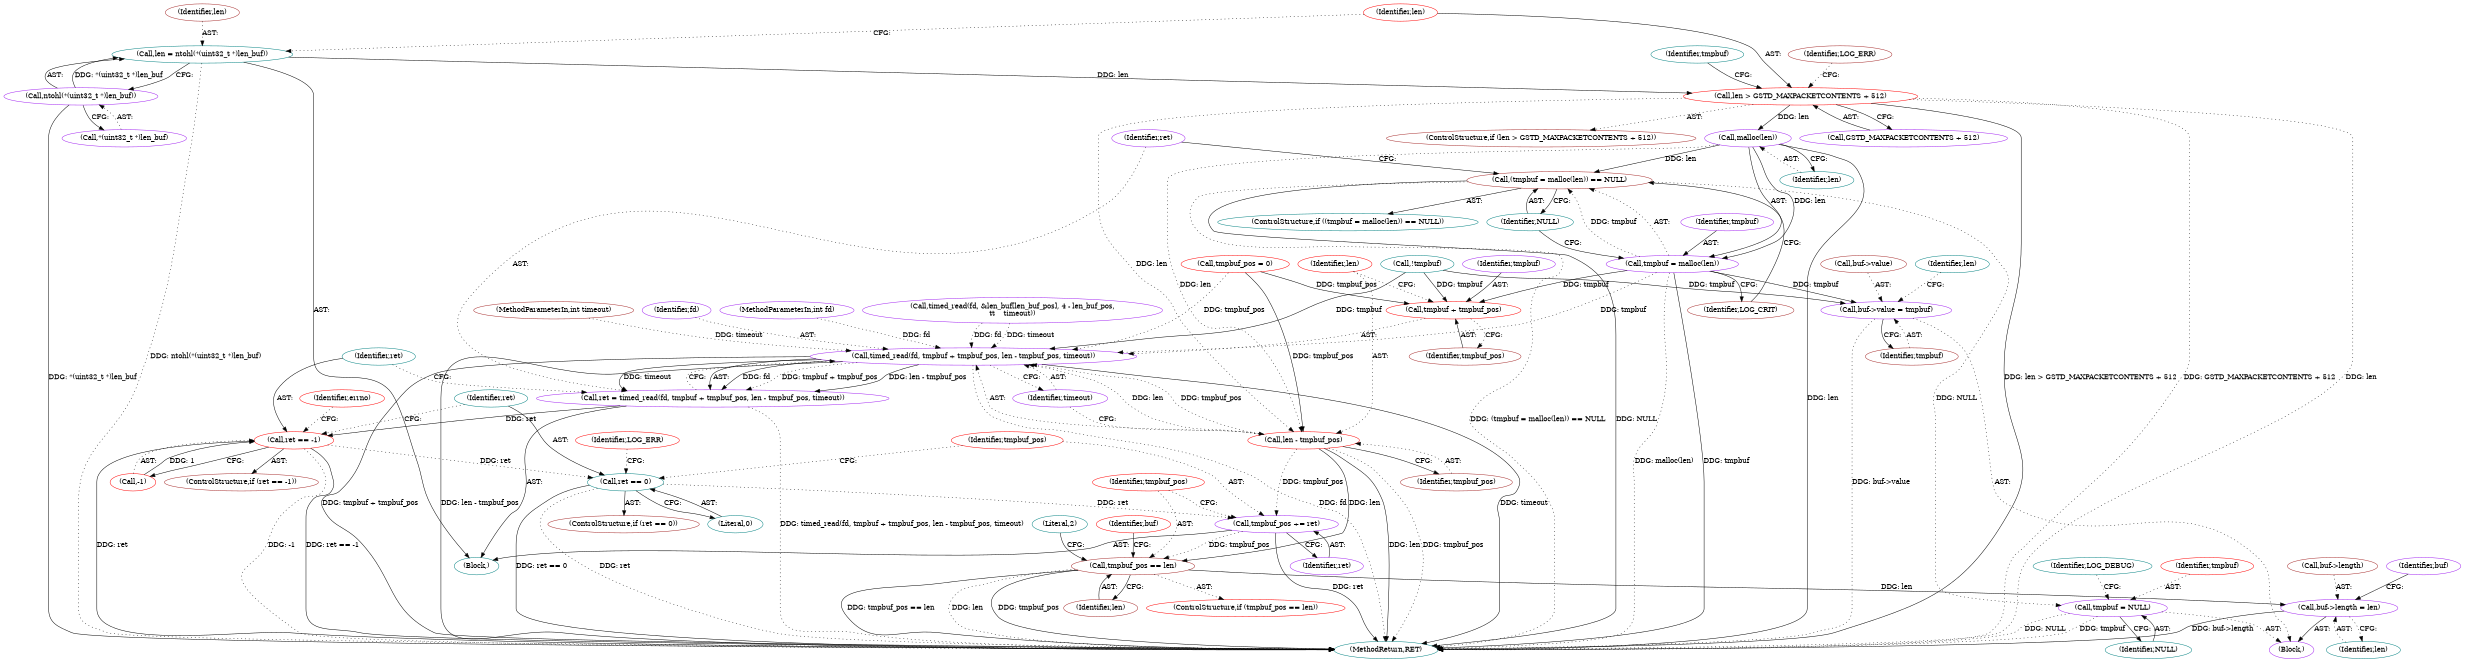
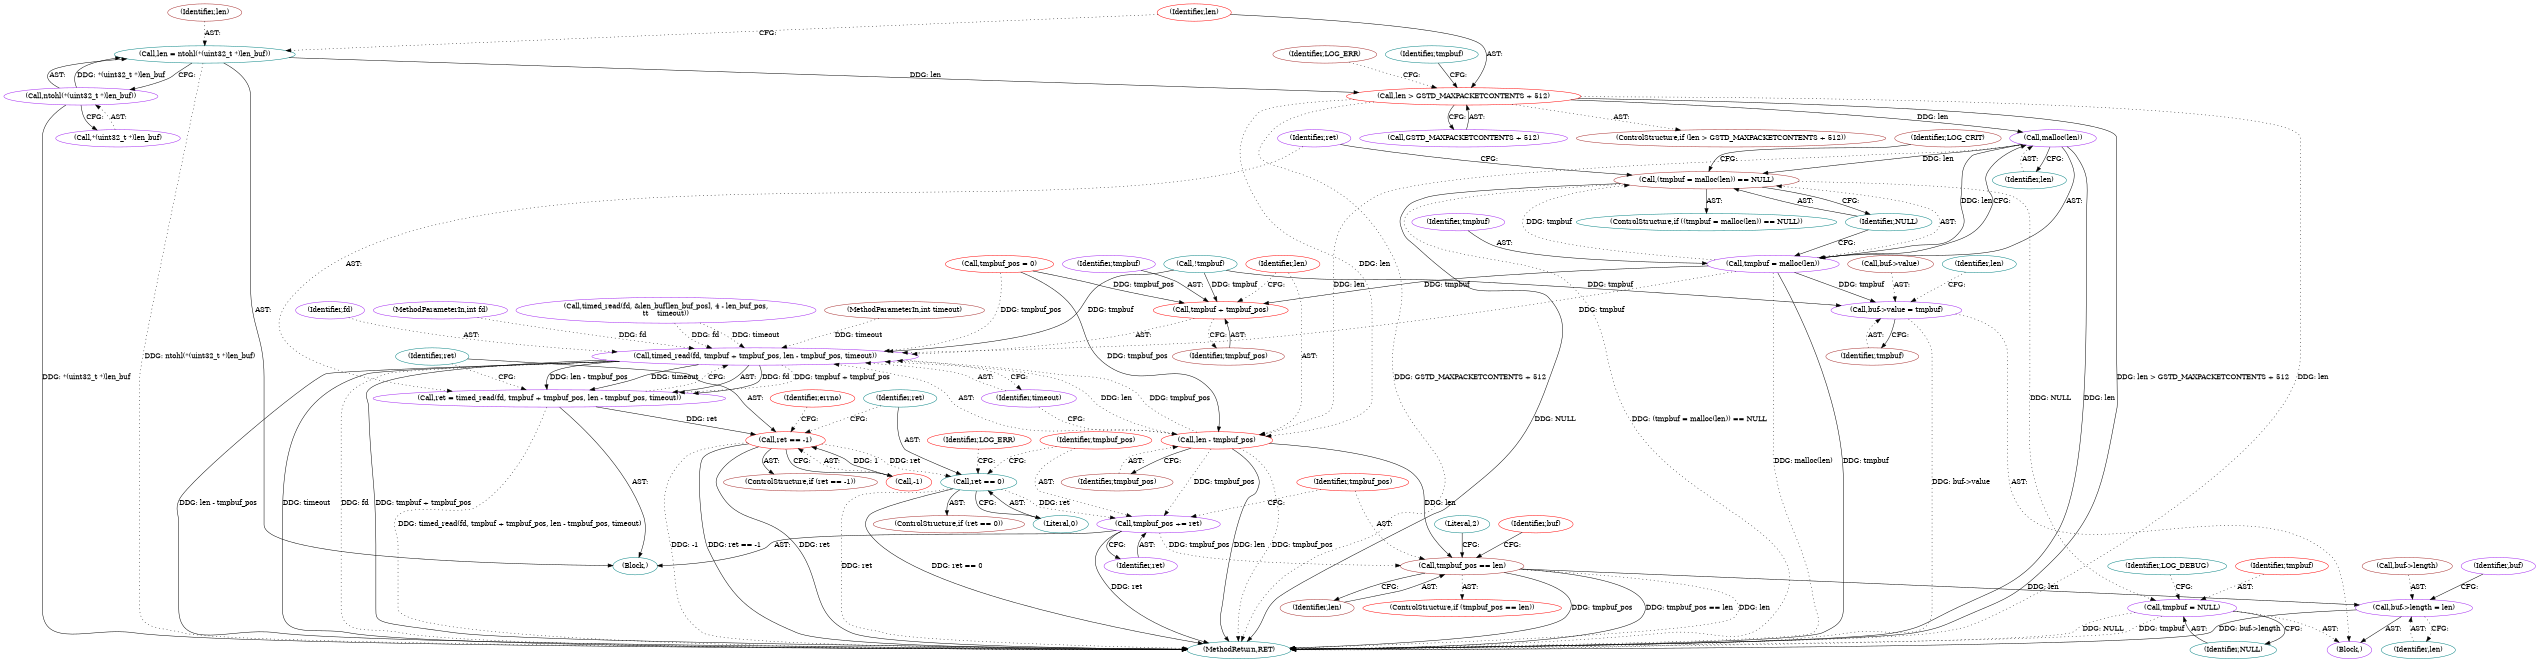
(1733, 279) -> (1959, 240)
